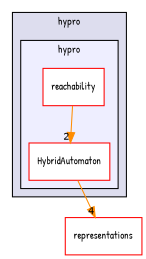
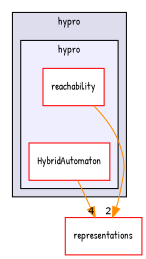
(72, 119) -> (111, 127)
